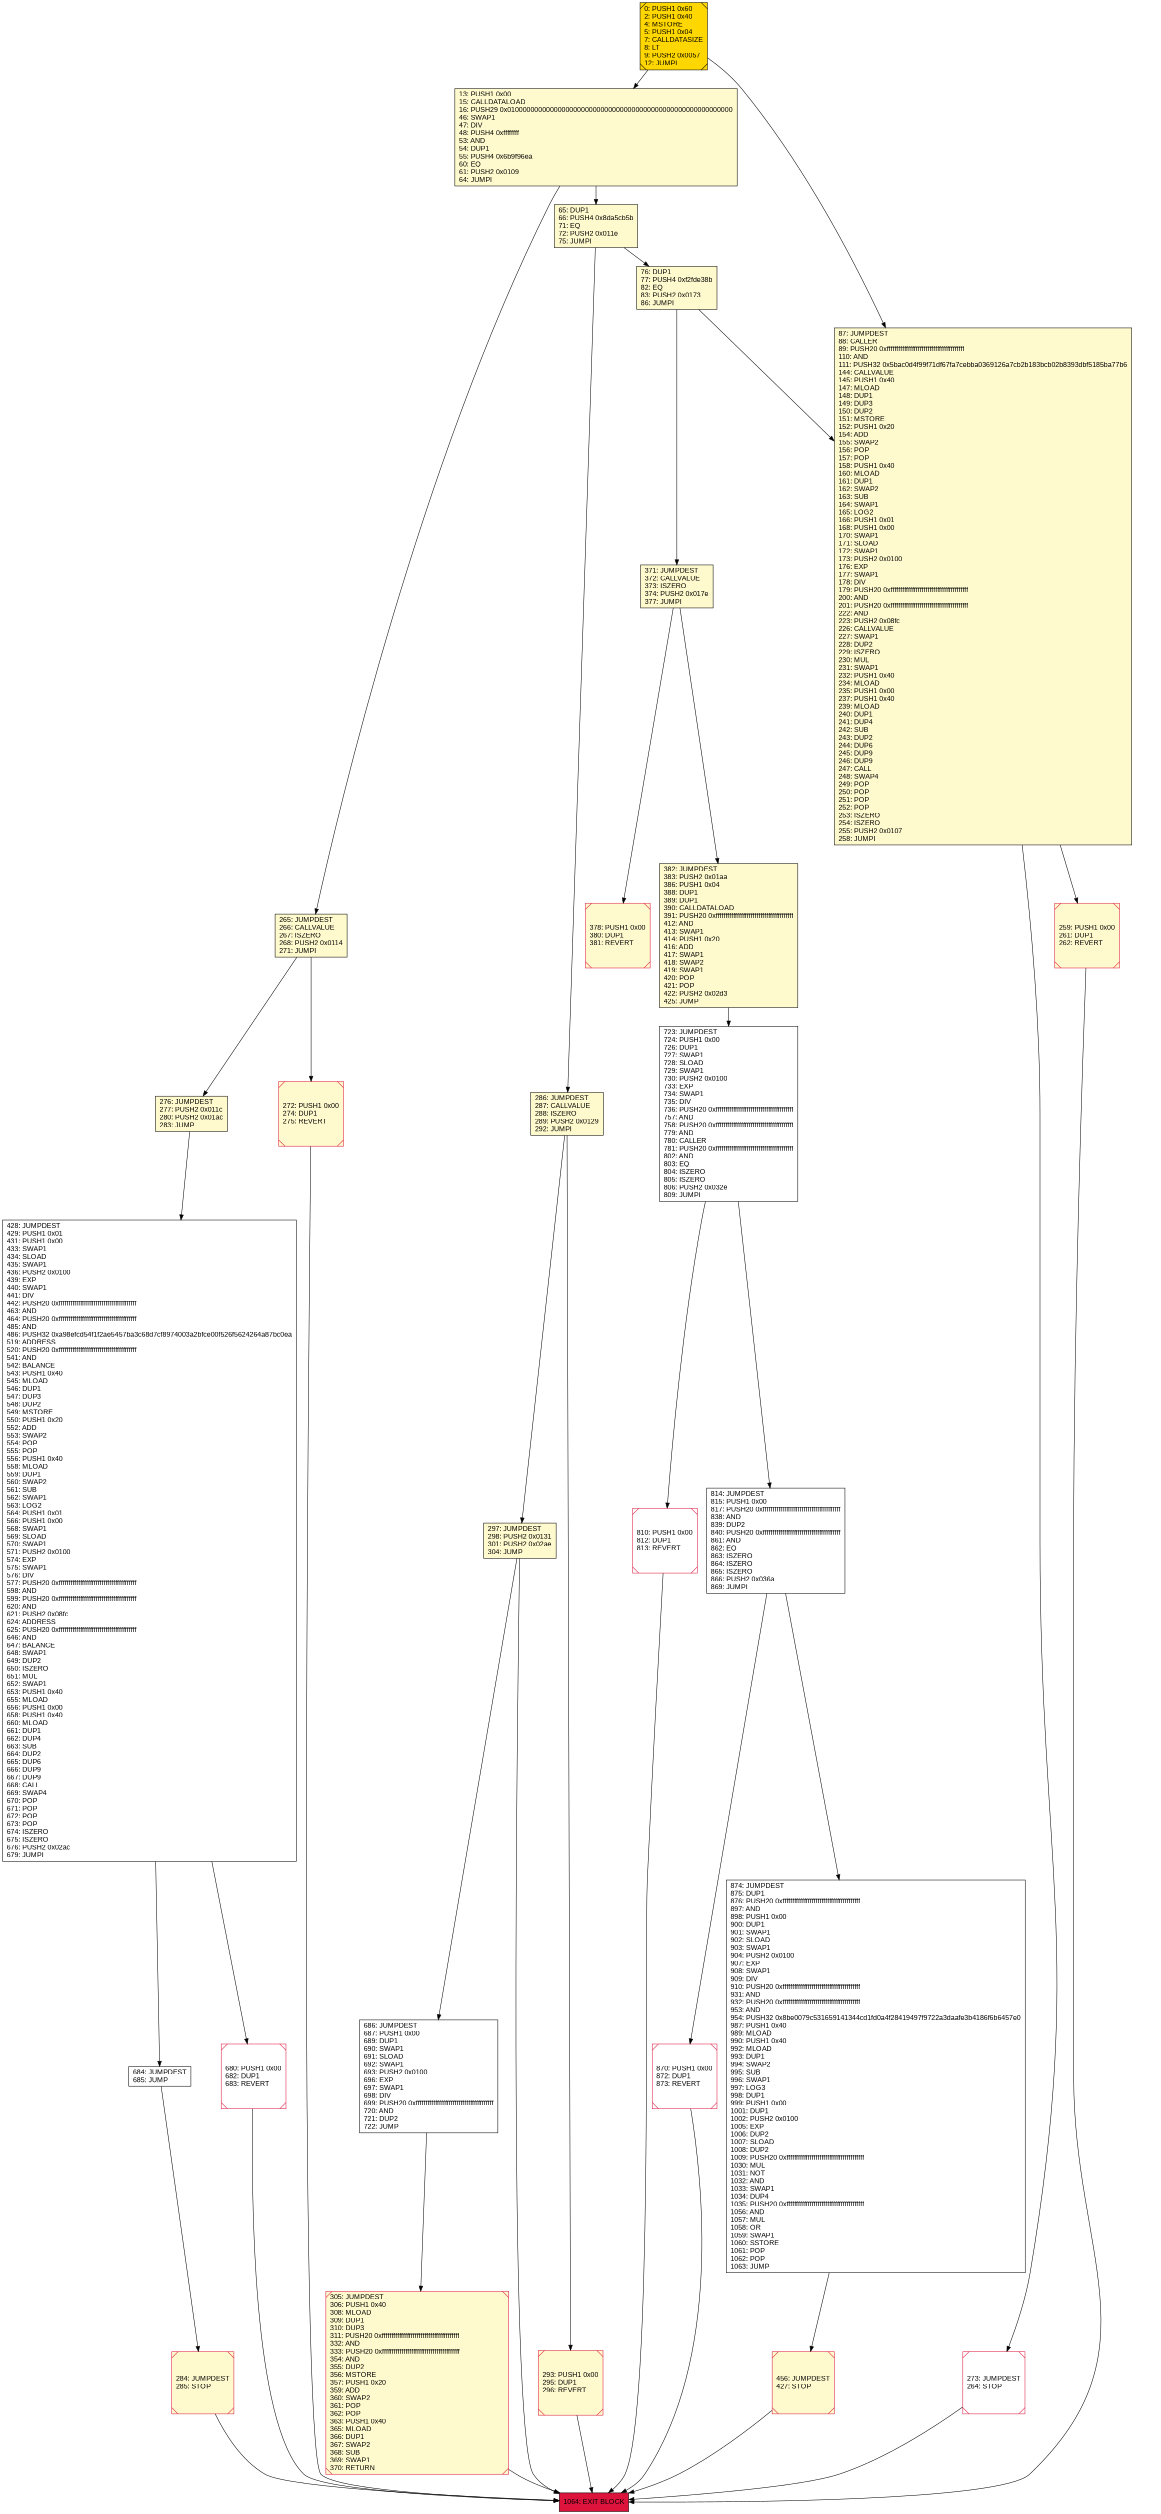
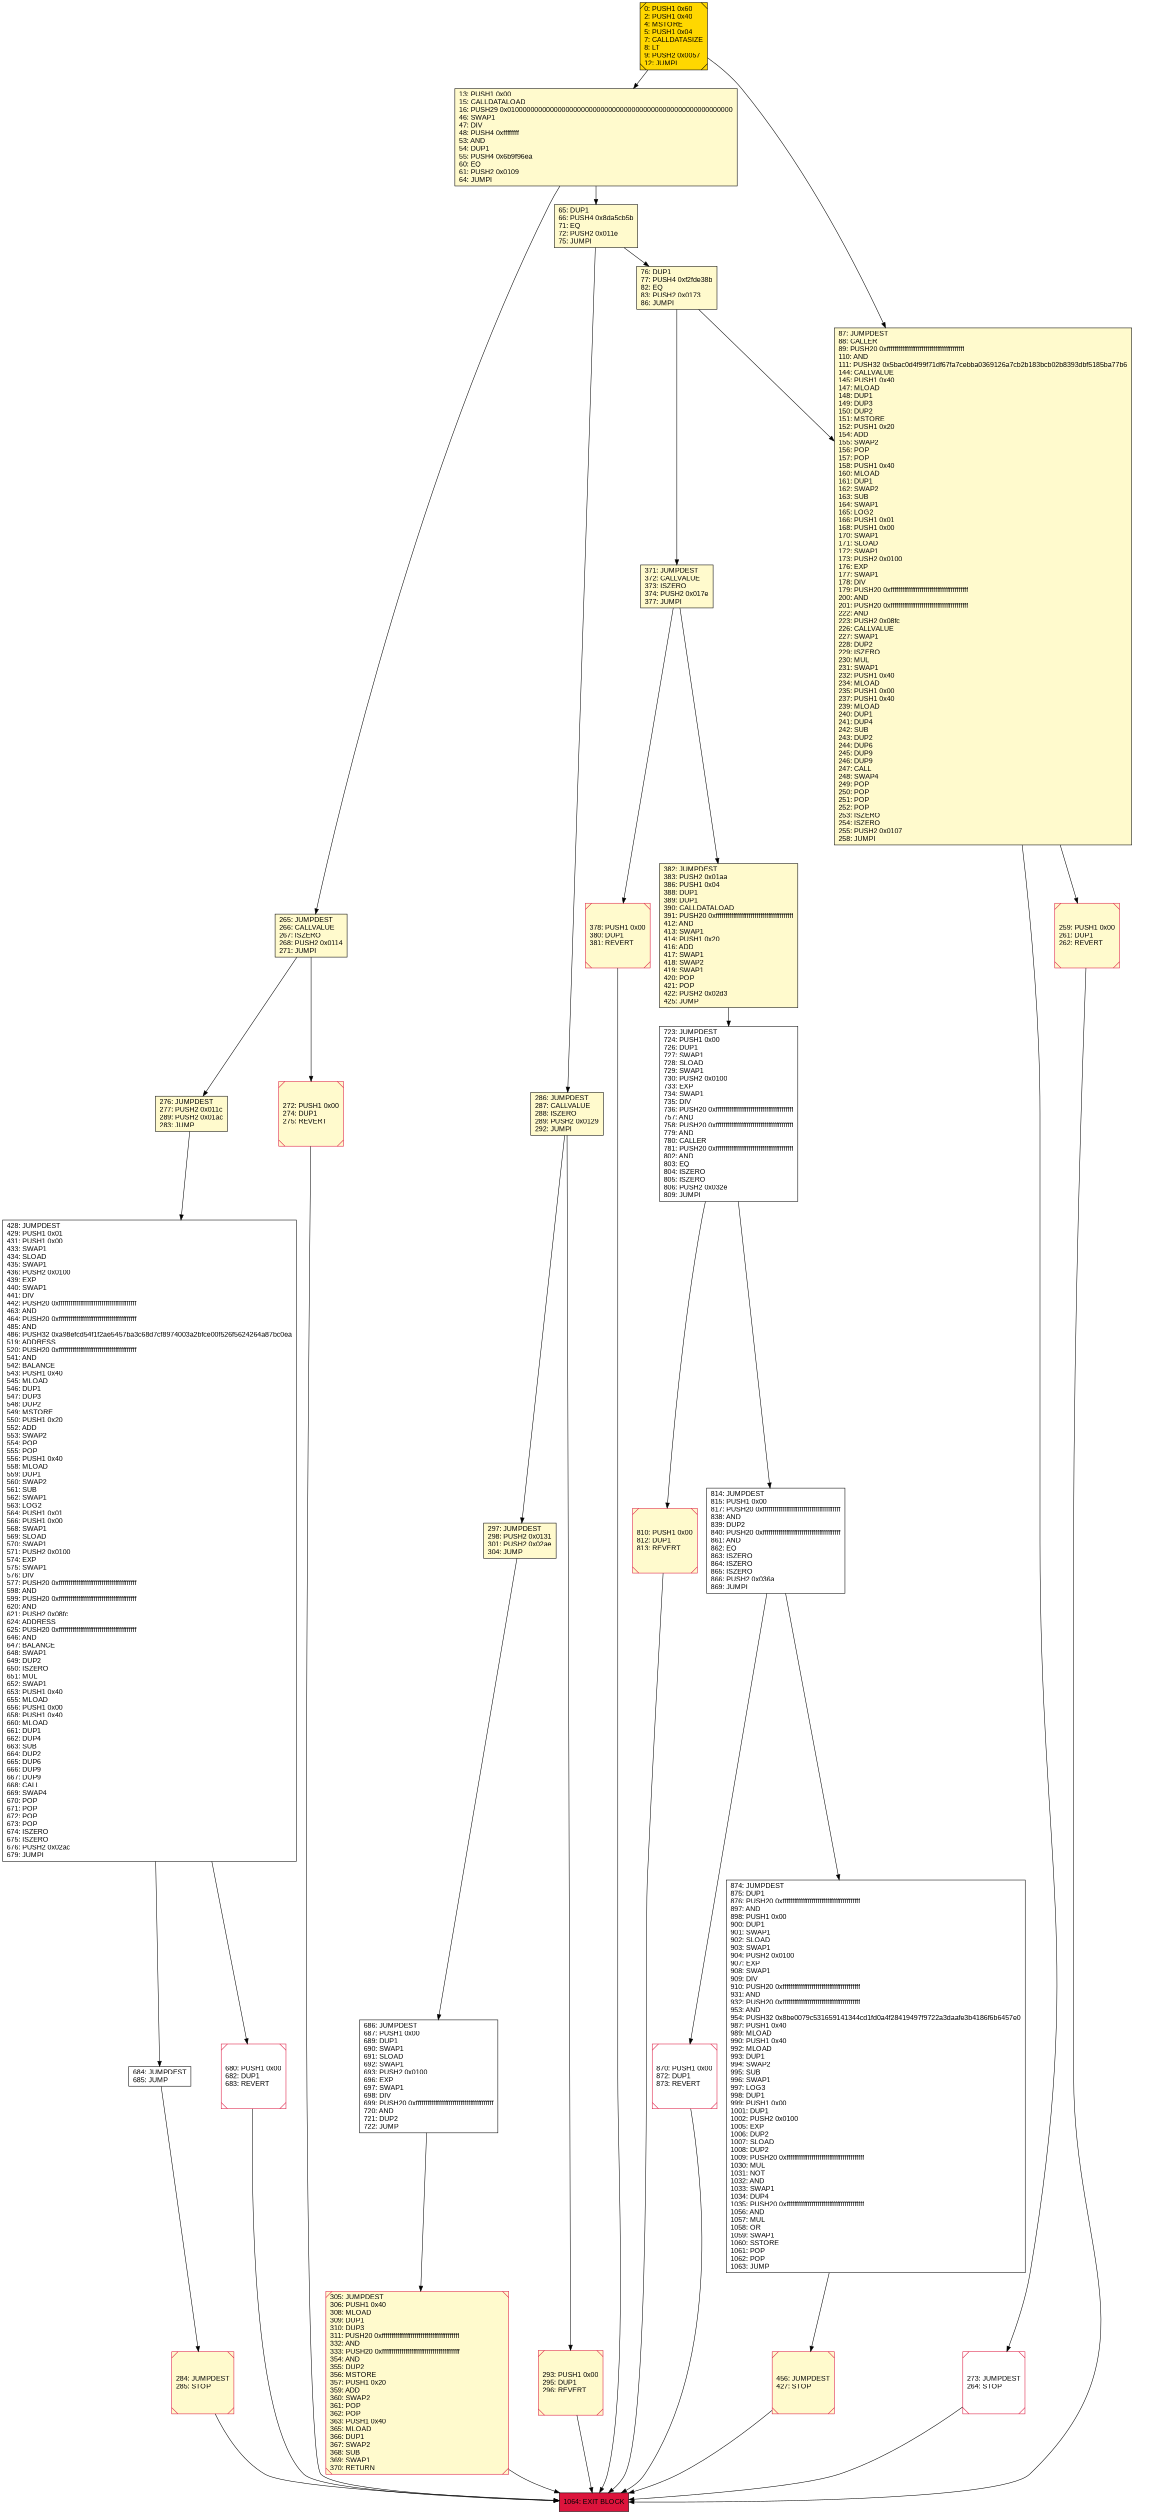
(191, 1114) -> (191, 1114)
(665, 1541) -> (665, 1541)
(516, 2030) -> (618, 1729)
